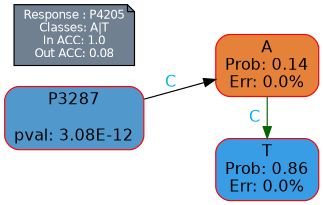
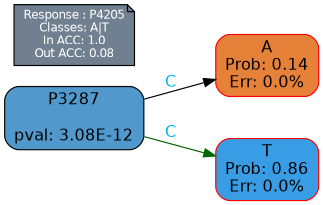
(267, 112) -> (174, 145)
(74, 118) -> (74, 118)
